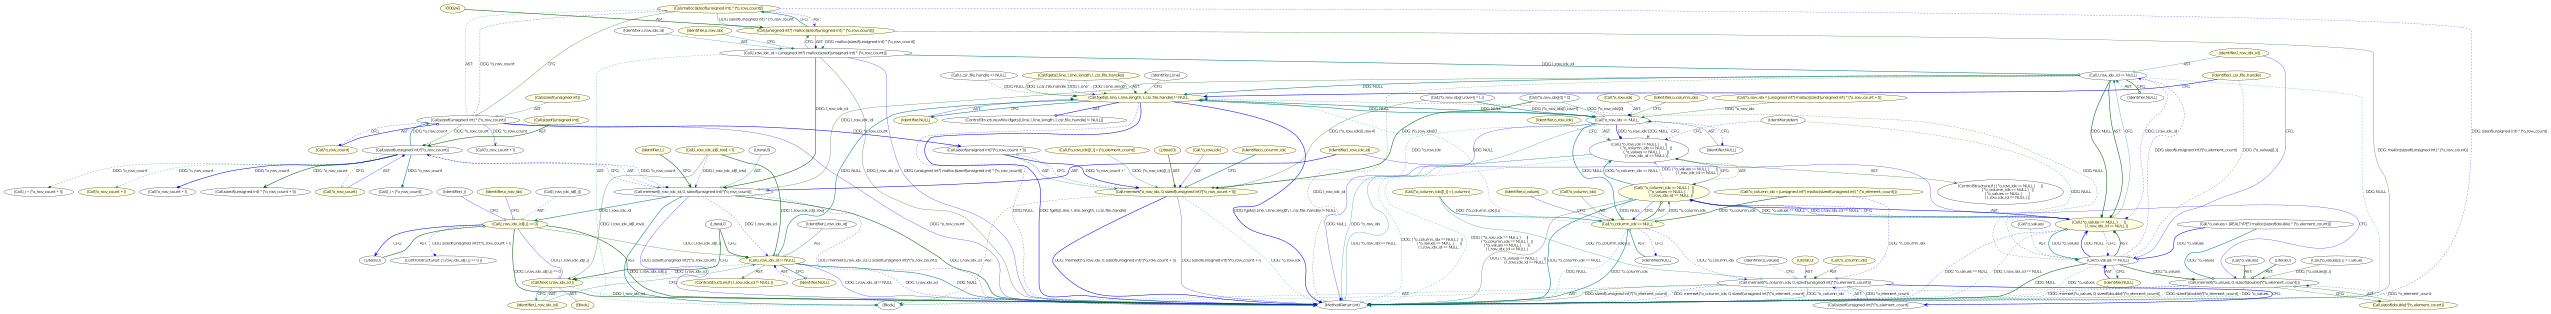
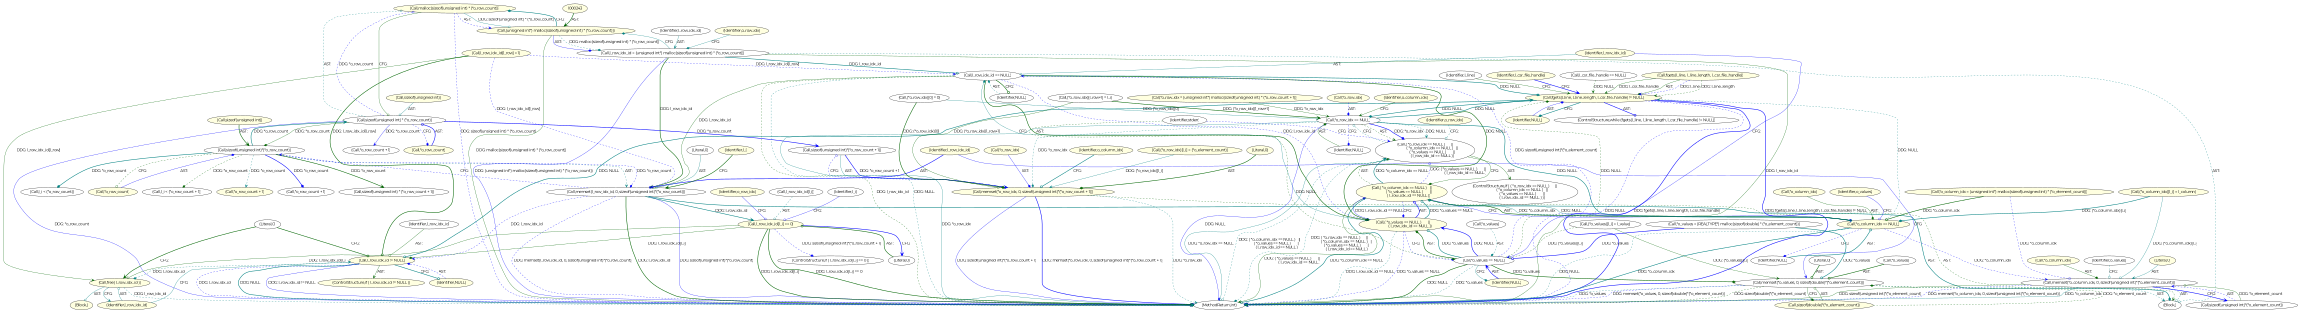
none -> (740, 65)
(1534, 111) -> (1215, 110)
(2217, 185) -> (1542, 240)
(540, 256) -> (434, 250)
